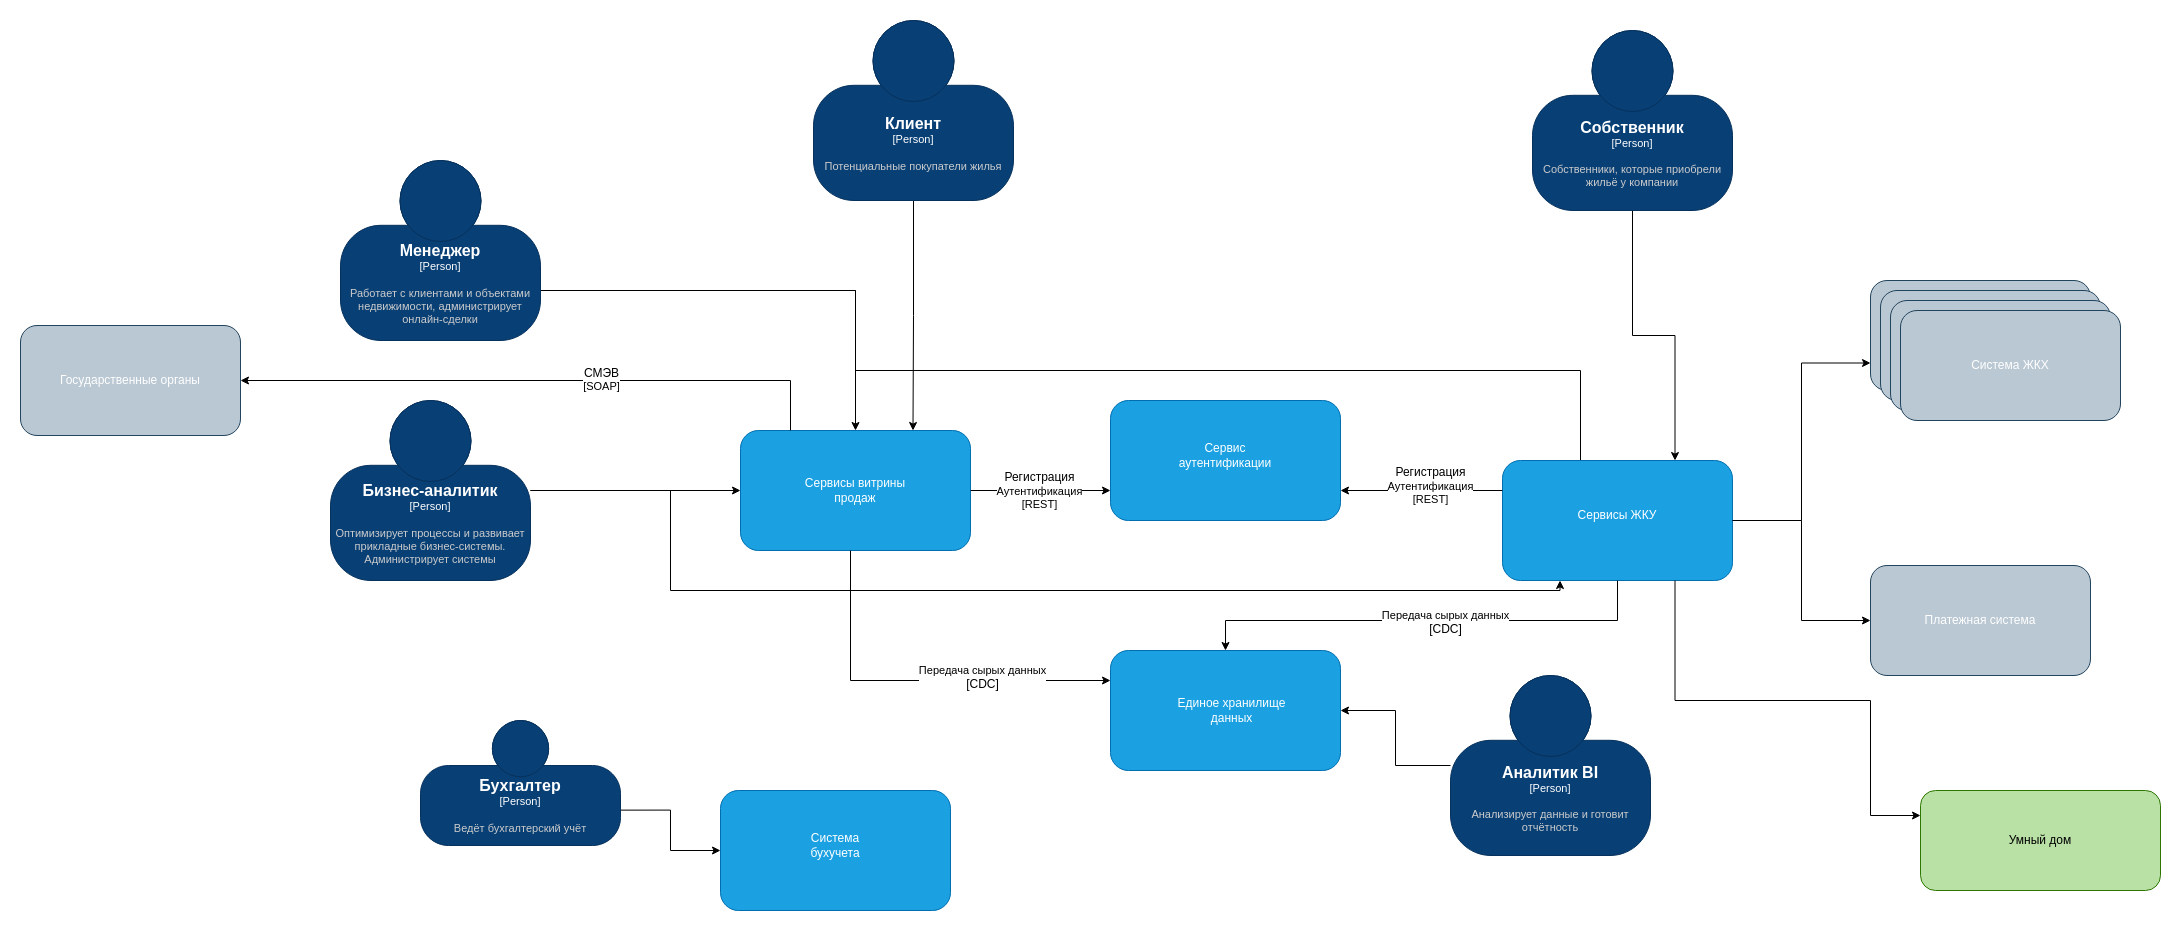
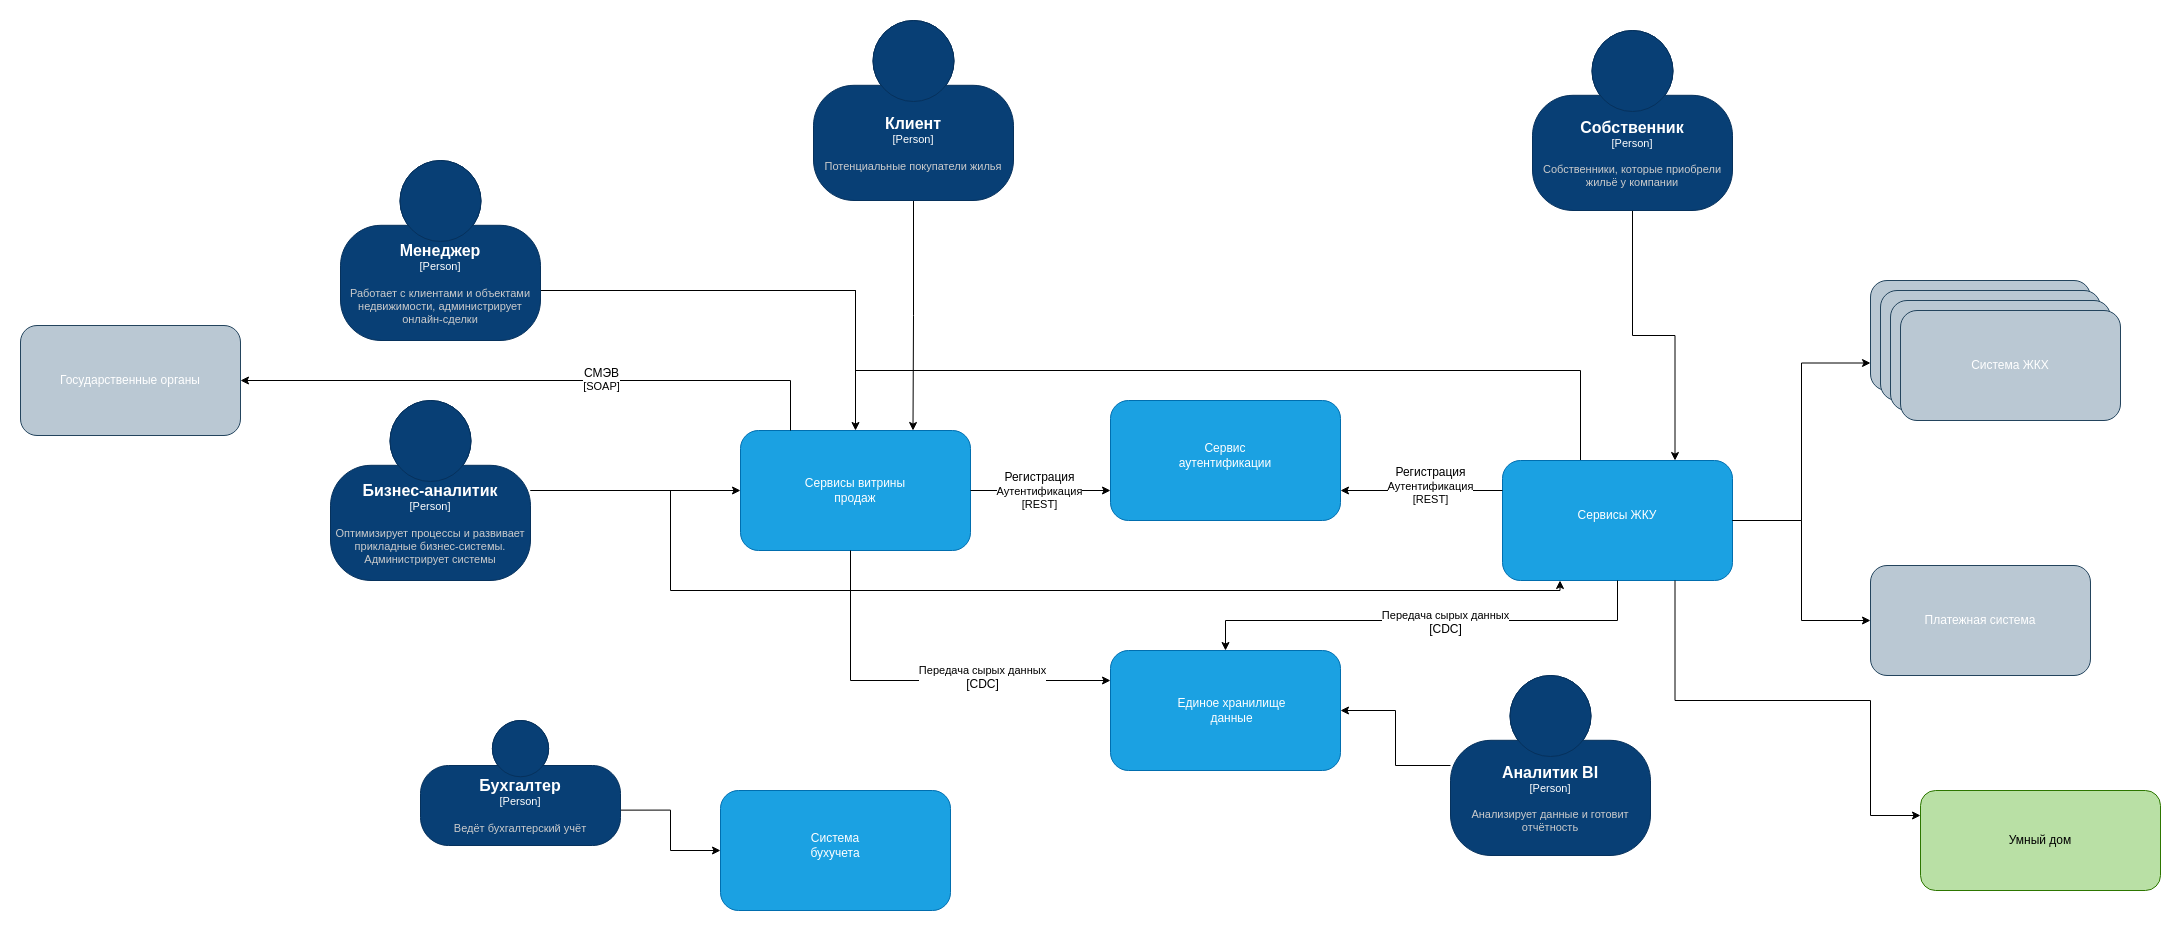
(1232, 711) -> (1232, 711)
